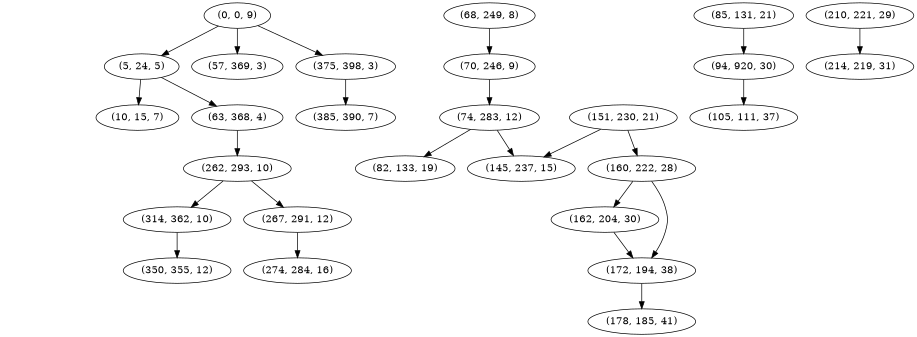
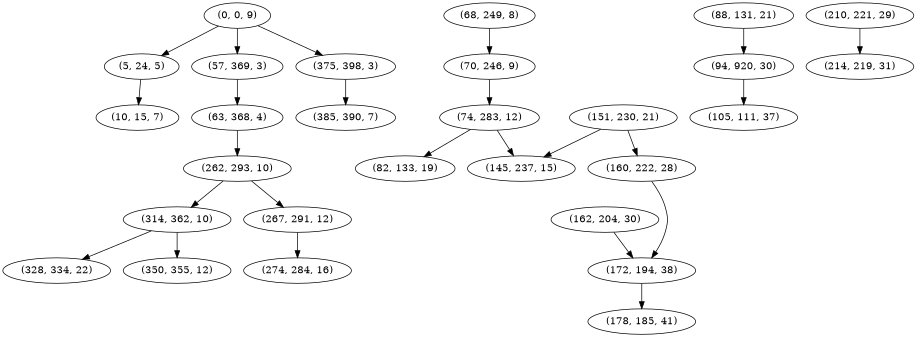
(744, 16) -> (744, 16)
(186, 90) -> (237, 89)
(625, 191) -> none
none -> (57, 271)
